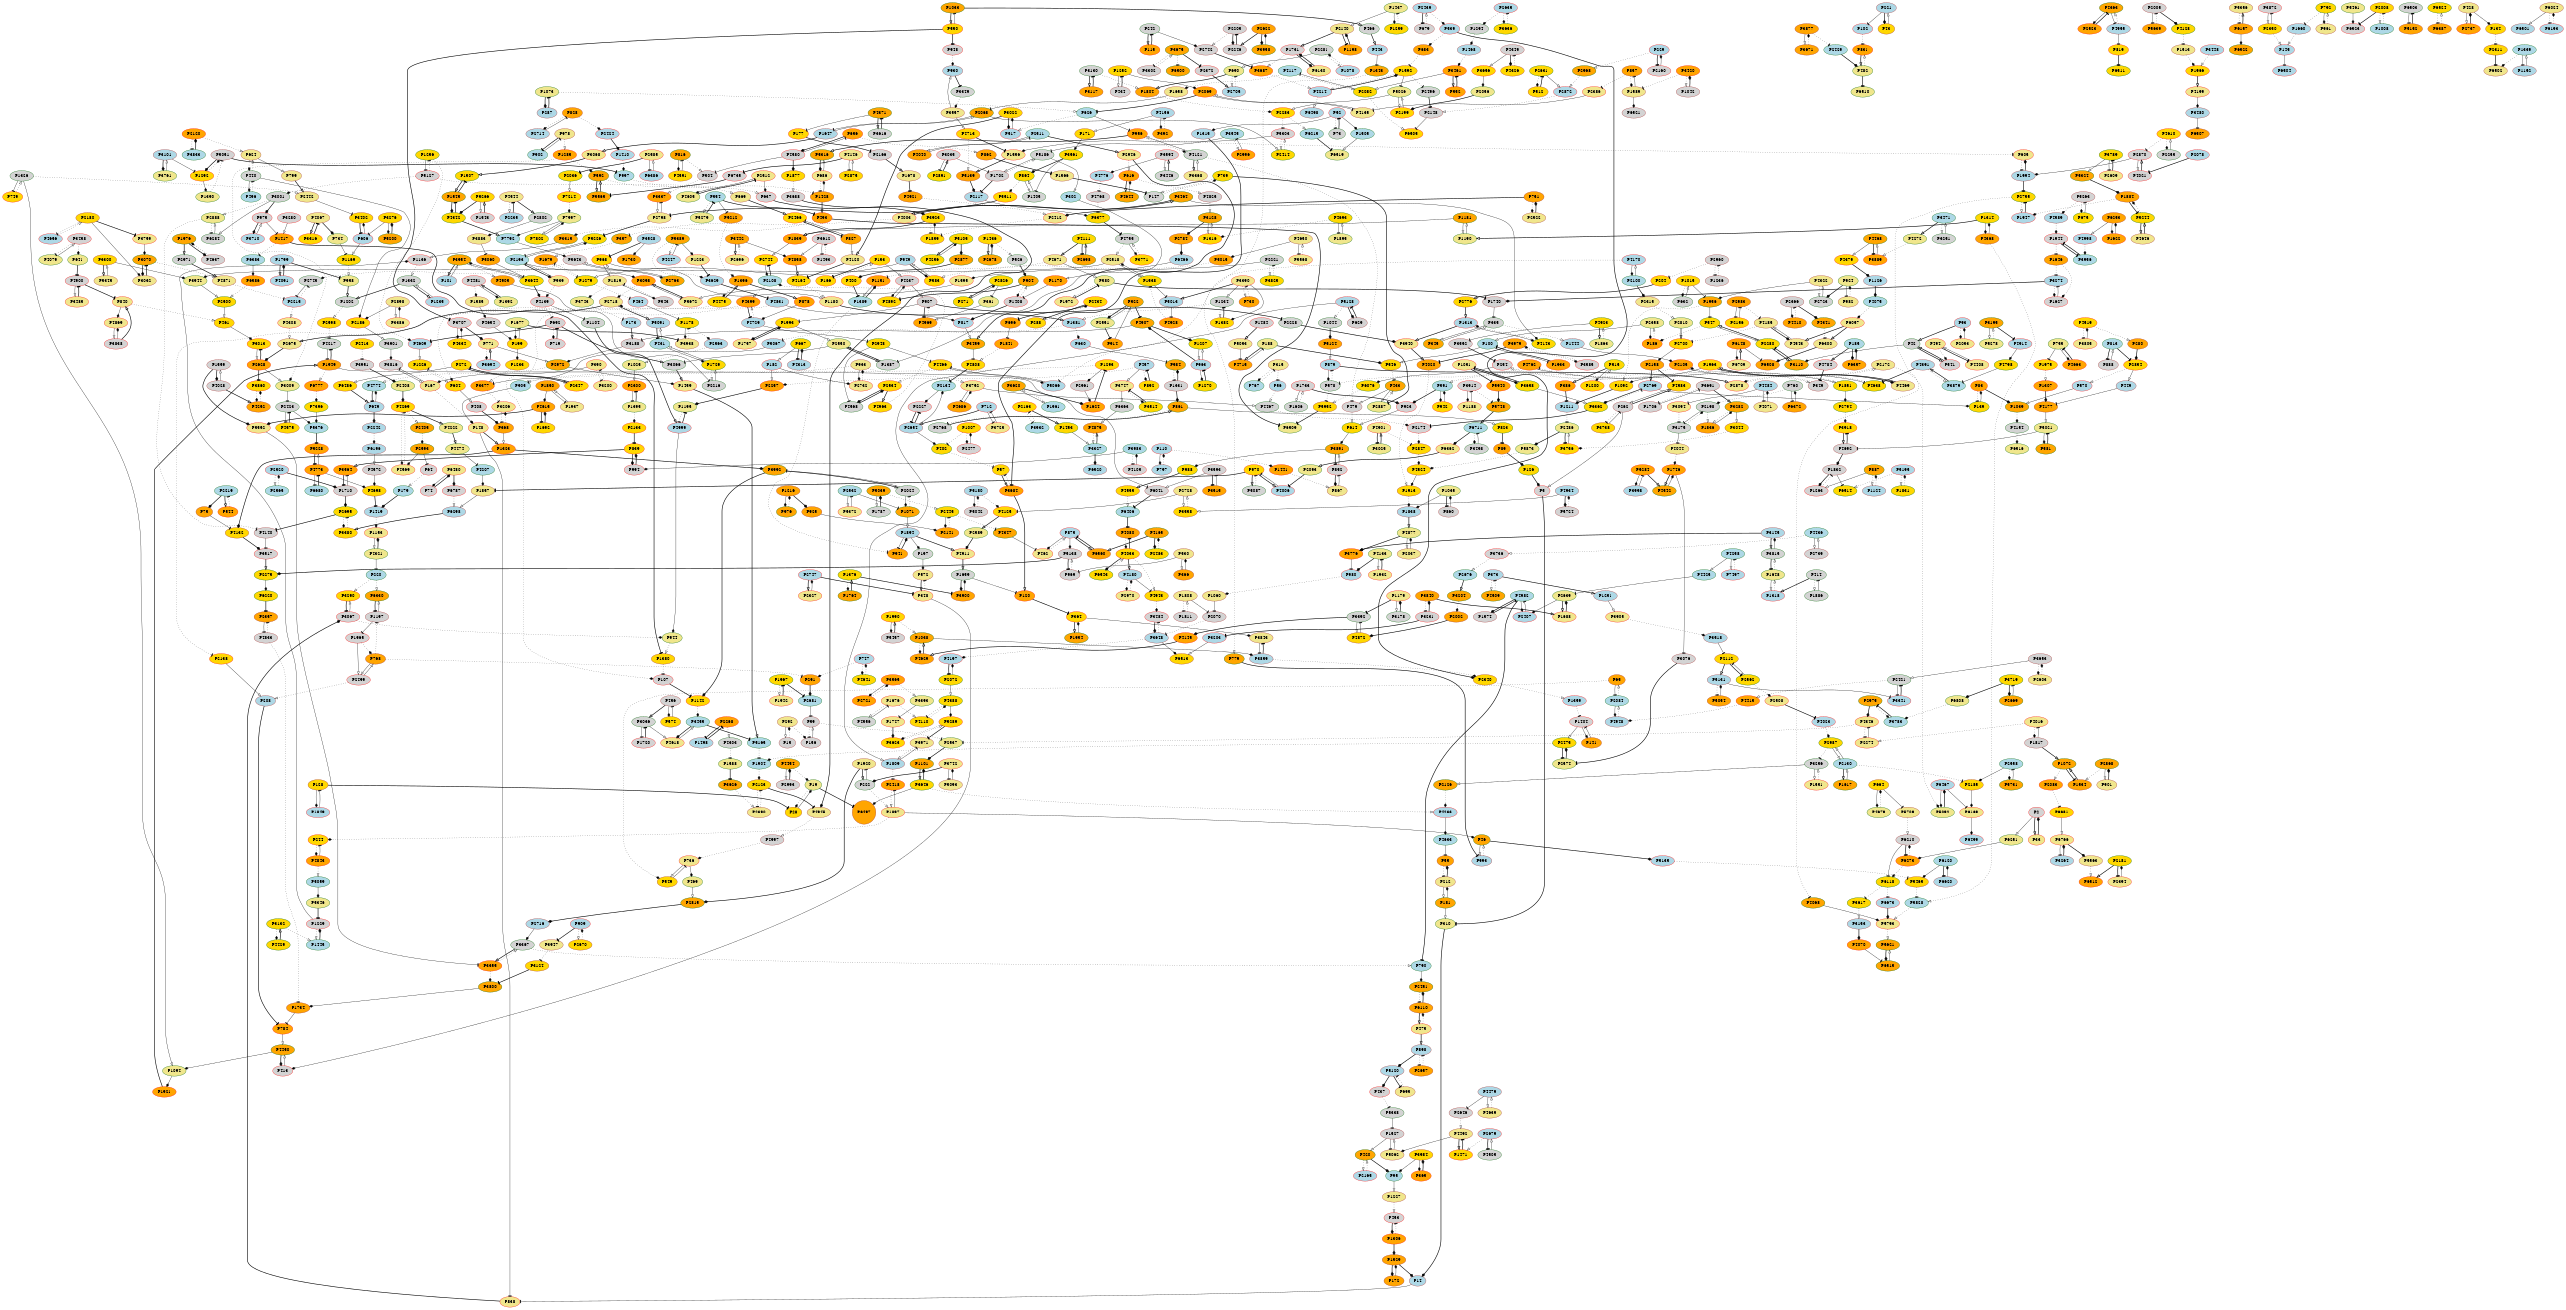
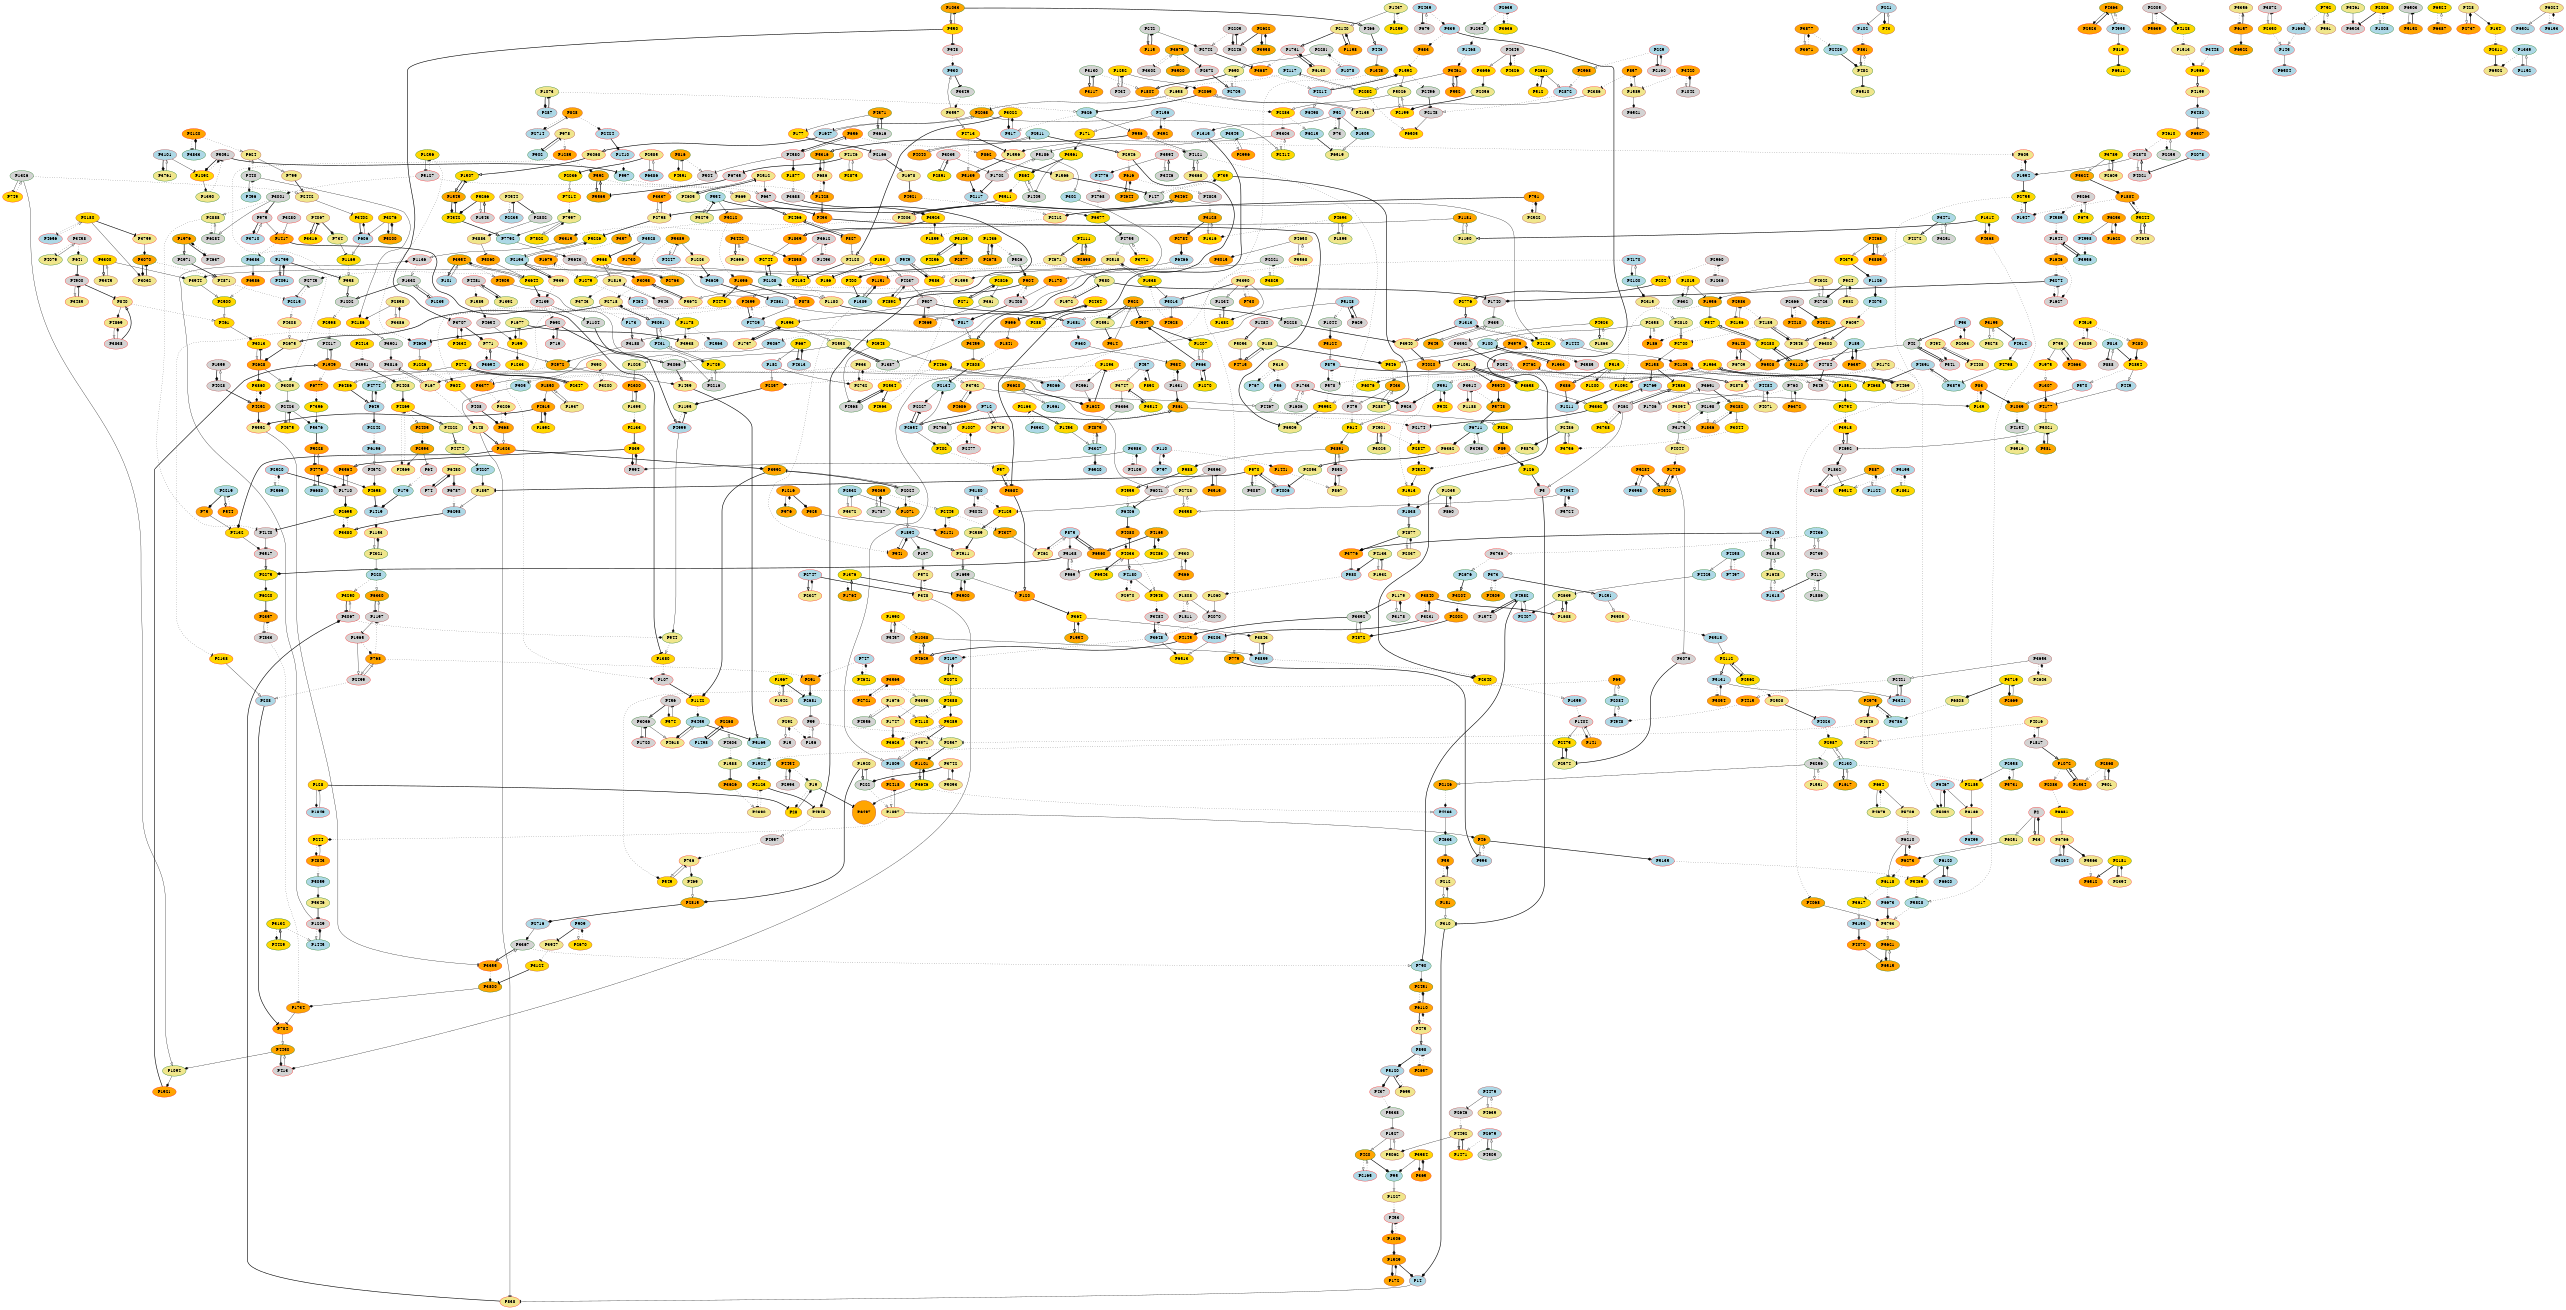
(213, 402) -> (259, 416)
(250, 542) -> (250, 542)
